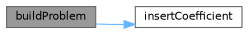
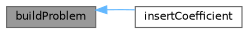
(110, 24) -> (121, 10)
